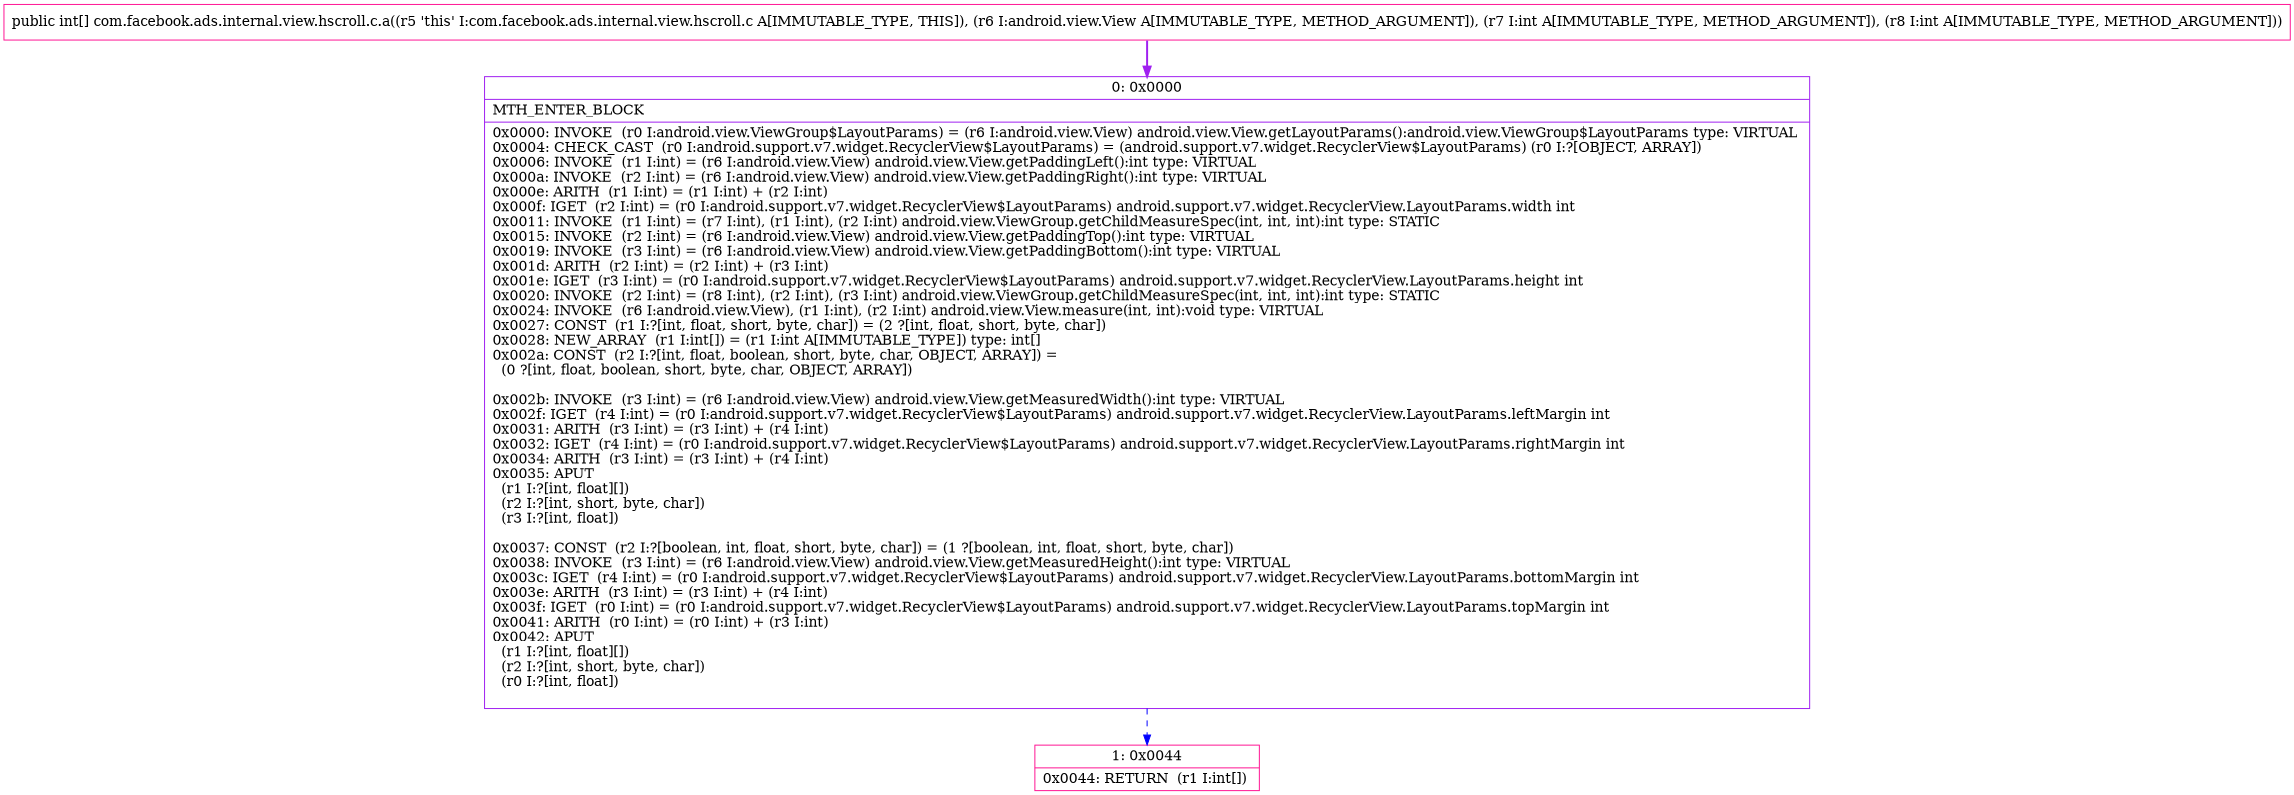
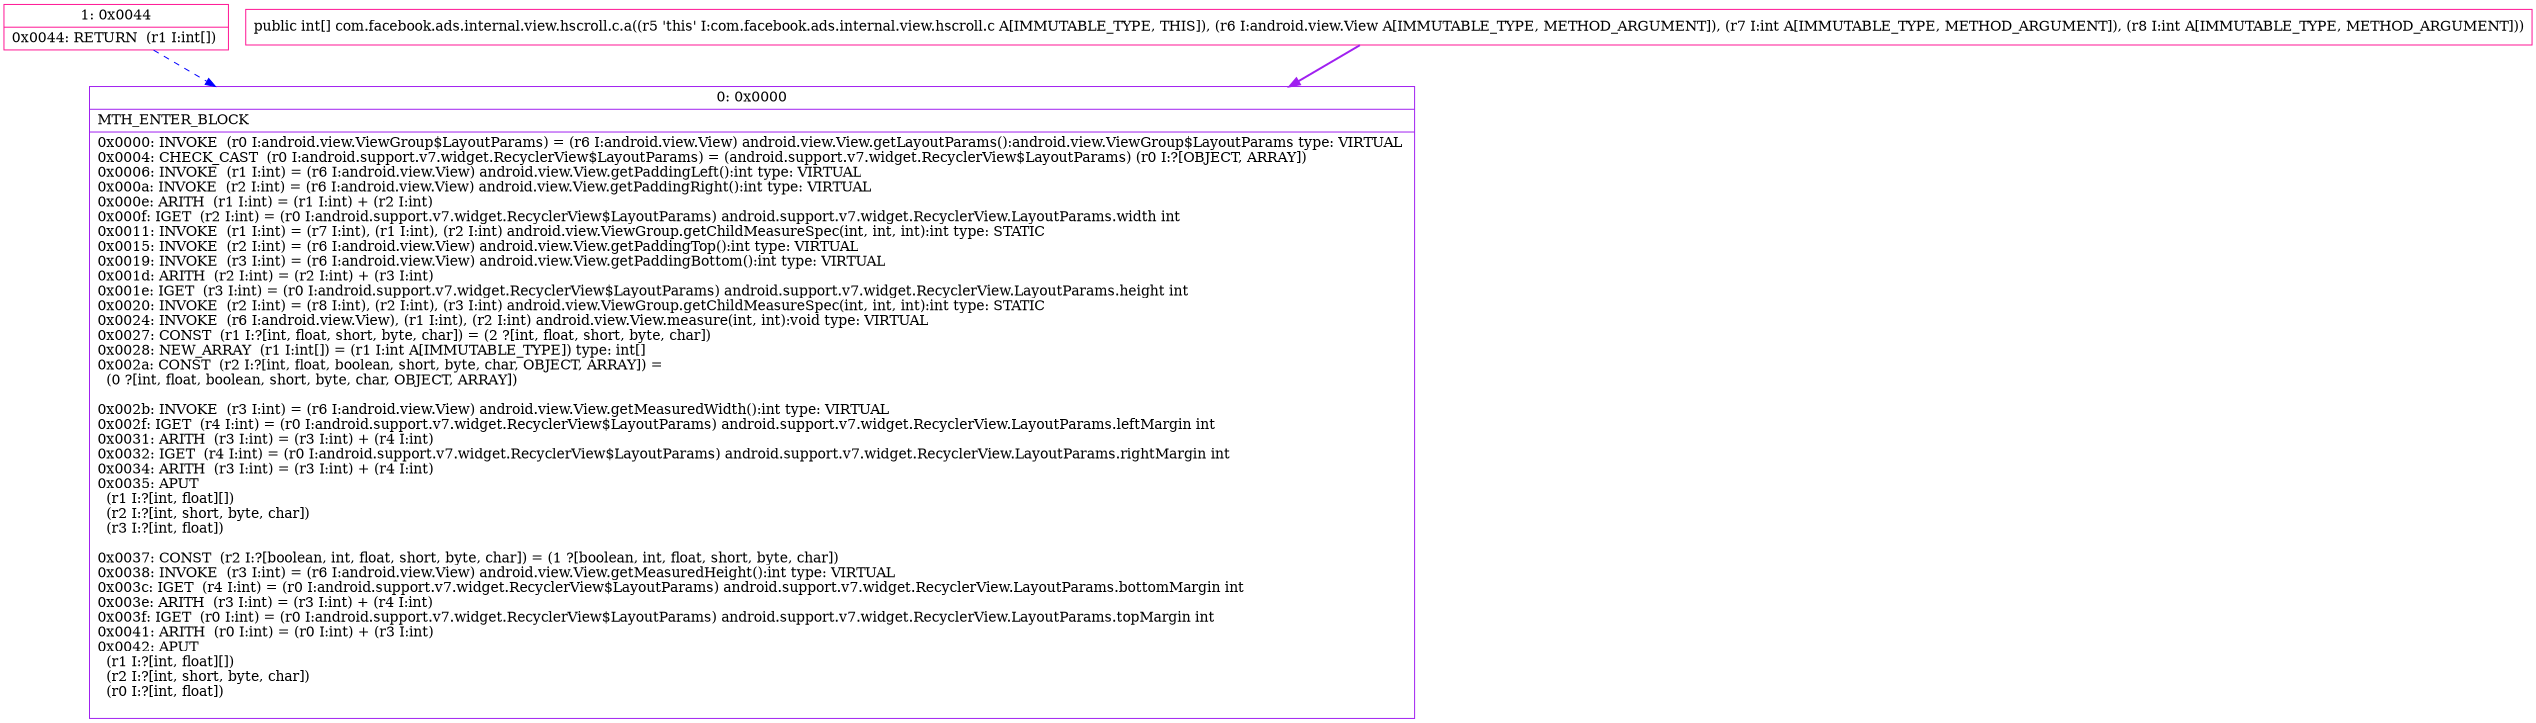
(1147, 722) -> (180, 66)
